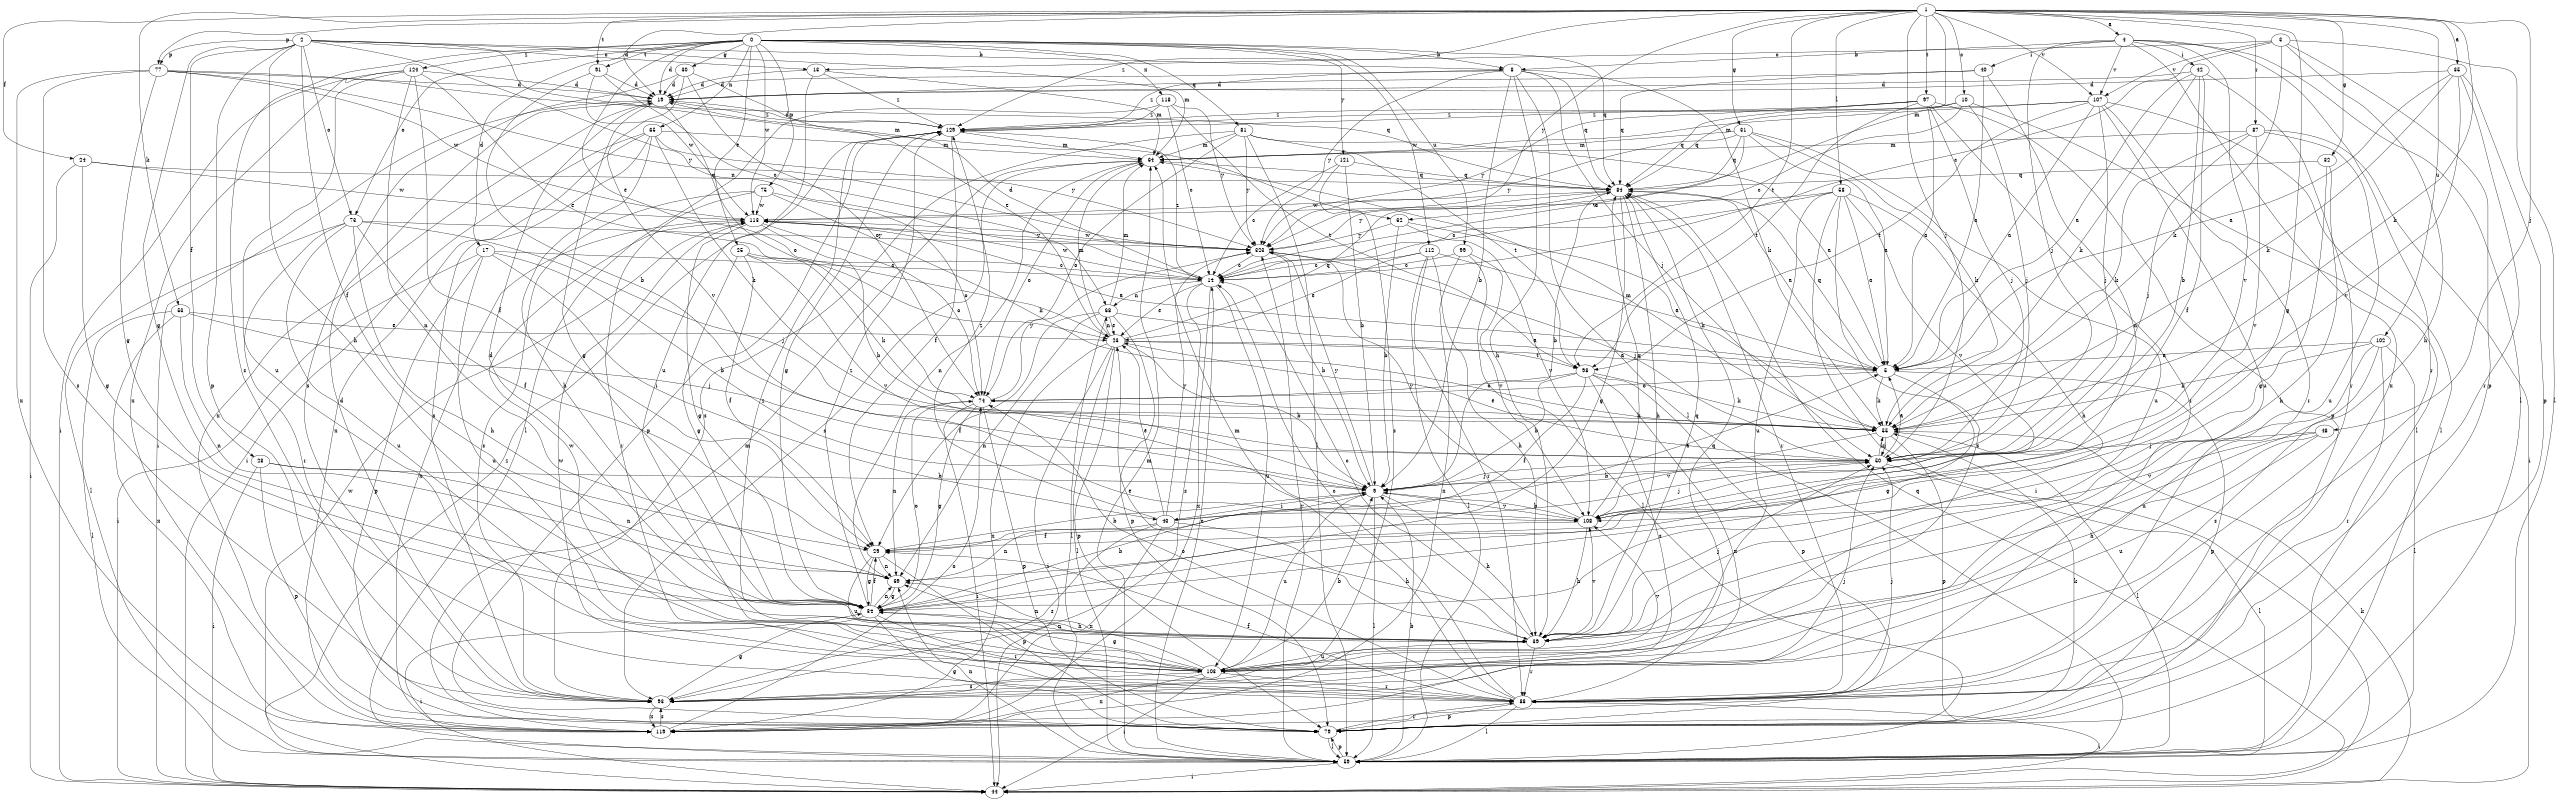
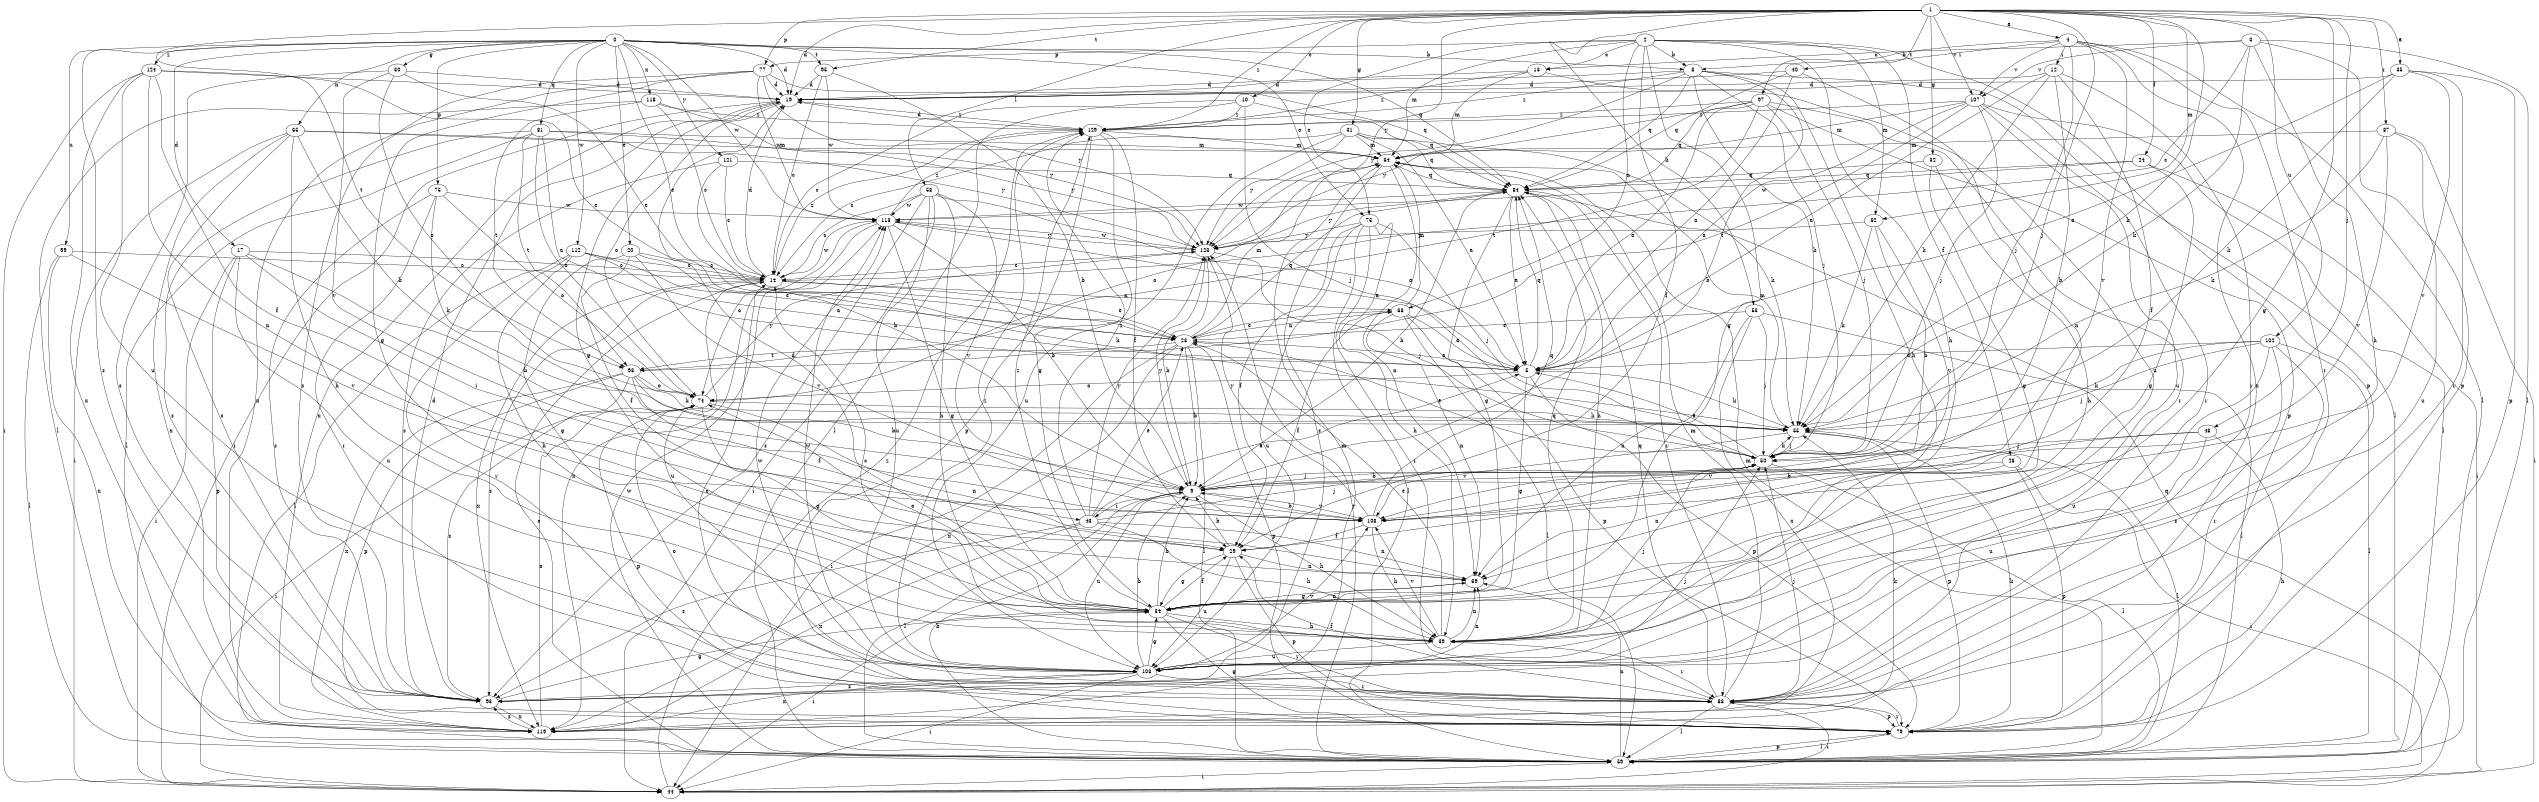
(598, 70) -> (824, 70)
(2200, 70) -> (2054, 70)
none -> (964, 153)
(740, 251) -> (630, 251)
(1260, 251) -> (1205, 251)
(2128, 346) -> (2021, 415)
(1986, 575) -> (2187, 665)
(2397, 759) -> (1363, 717)
